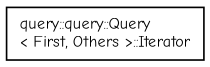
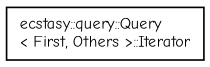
(105, 34) -> (105, 34)
